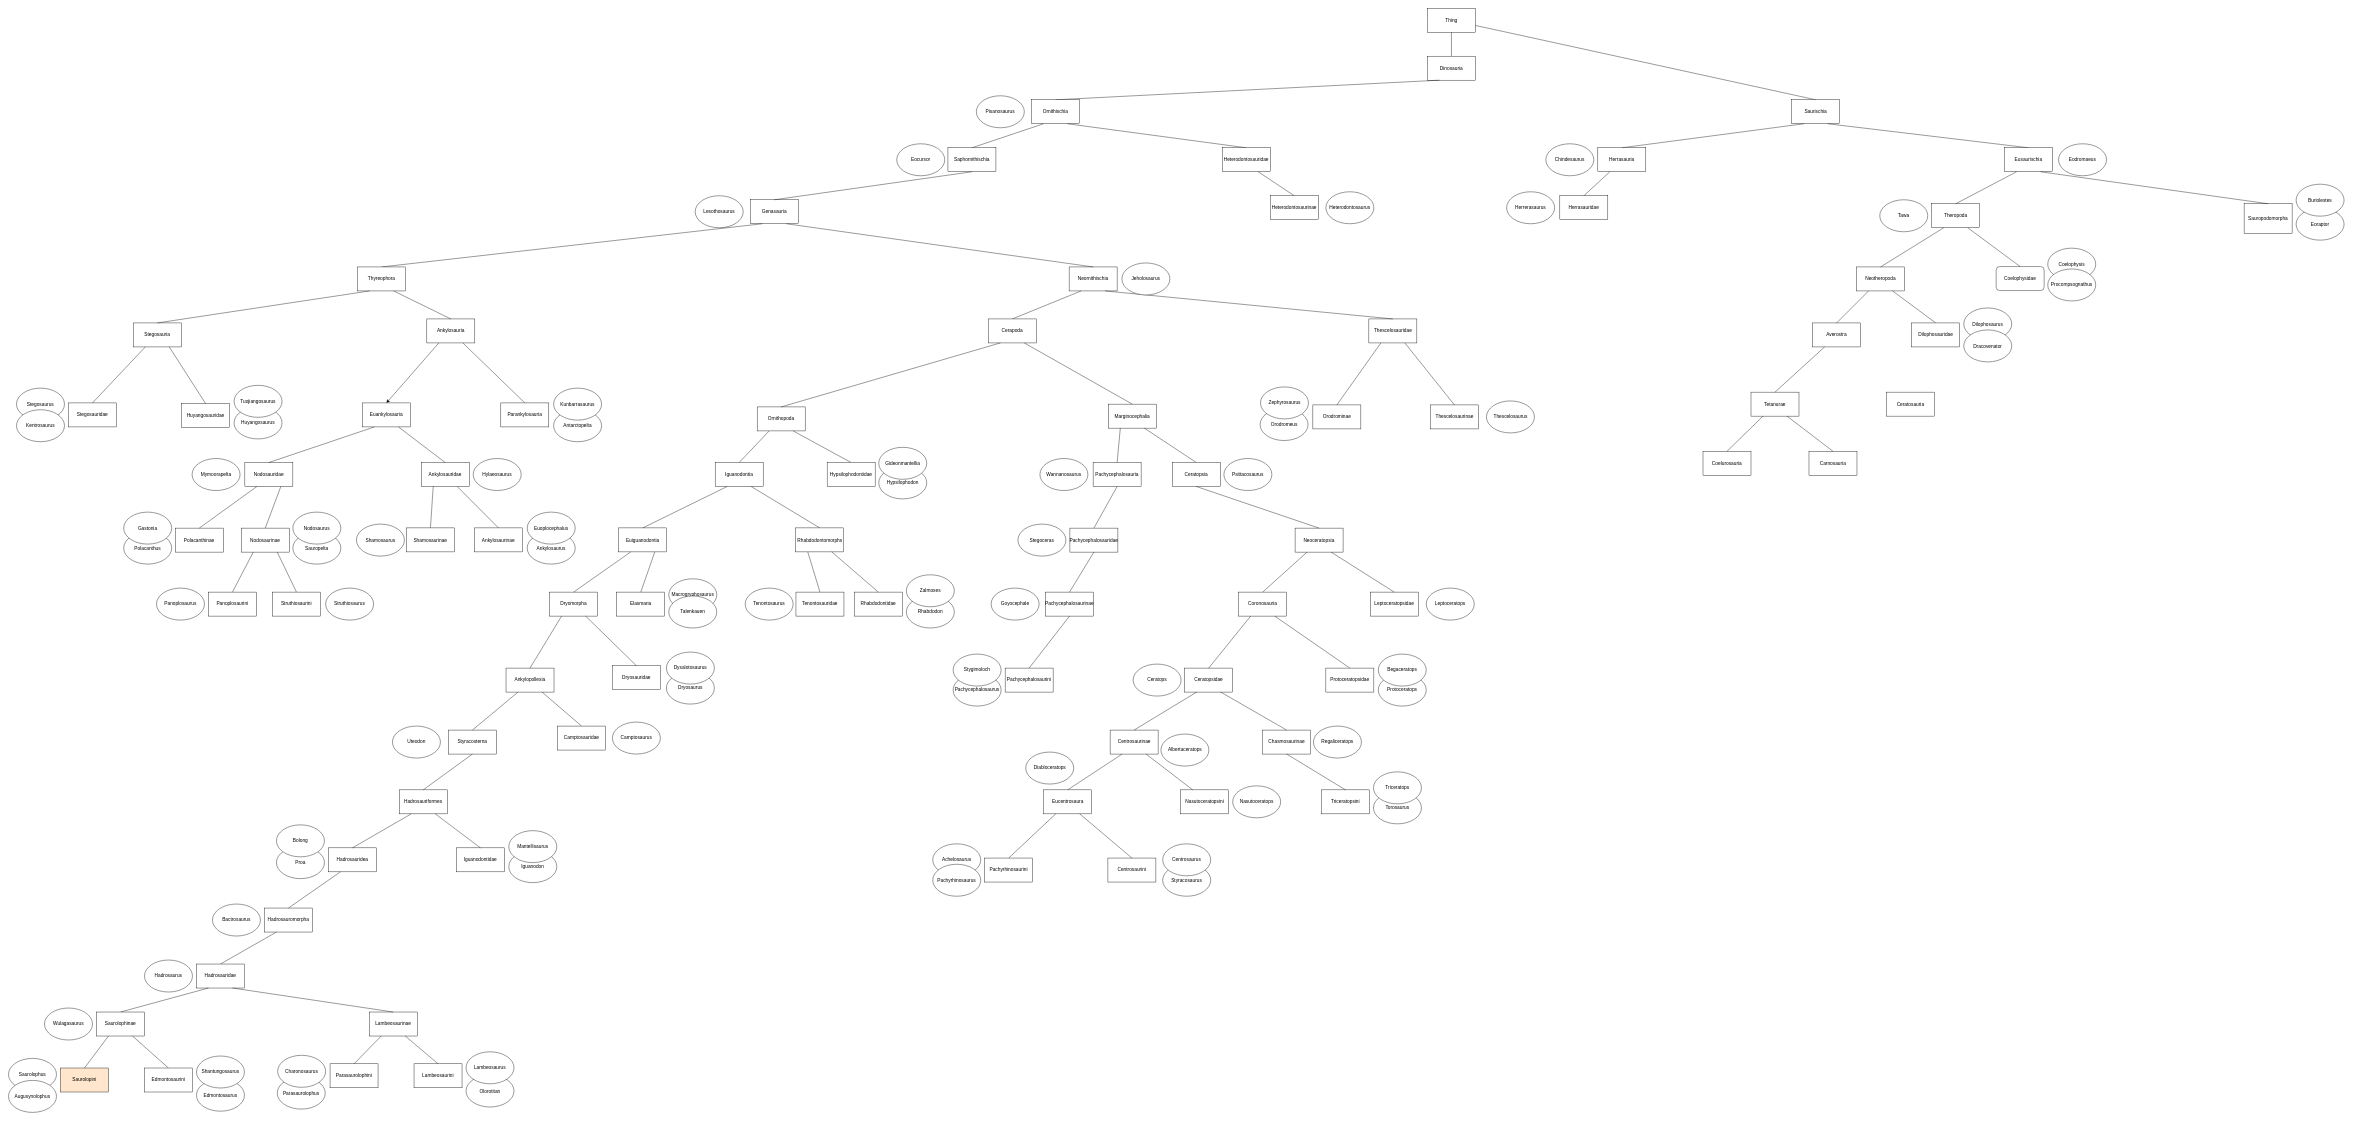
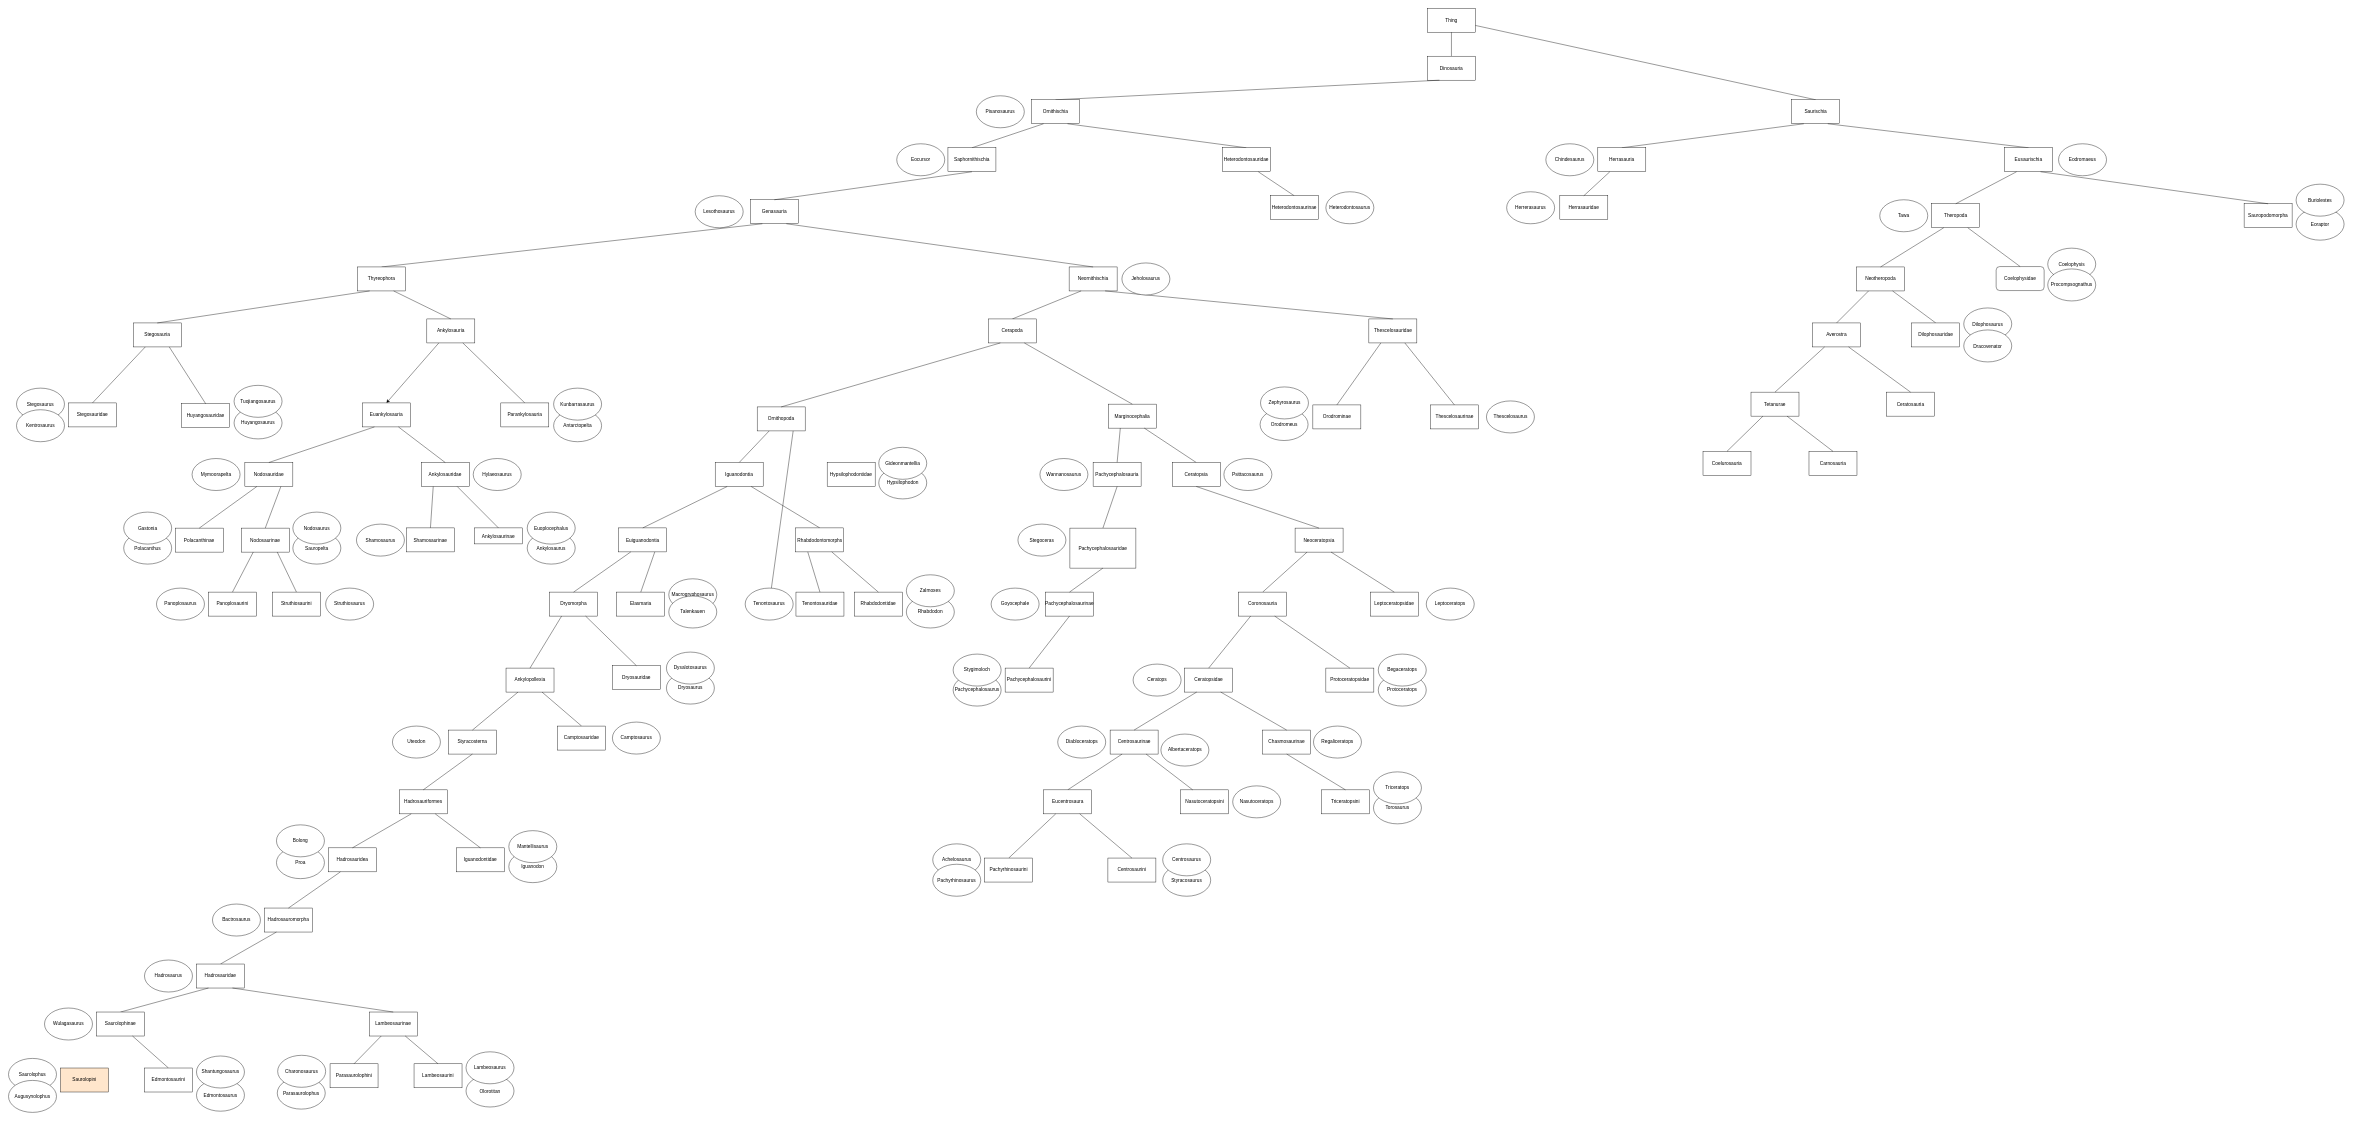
(2268, 219) -> (2268, 216)
none -> (1880, 370)
(822, 447) -> (782, 510)
(498, 540) -> (498, 536)
(1094, 540) -> (1103, 548)
(1050, 768) -> (1082, 742)
(96, 1052) -> none
